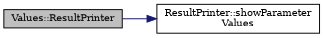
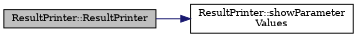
(63, 19) -> (80, 19)
